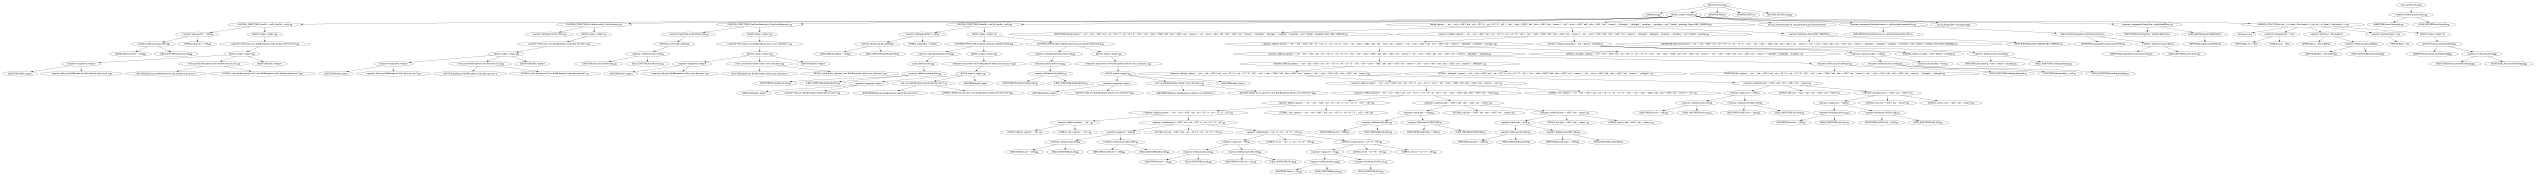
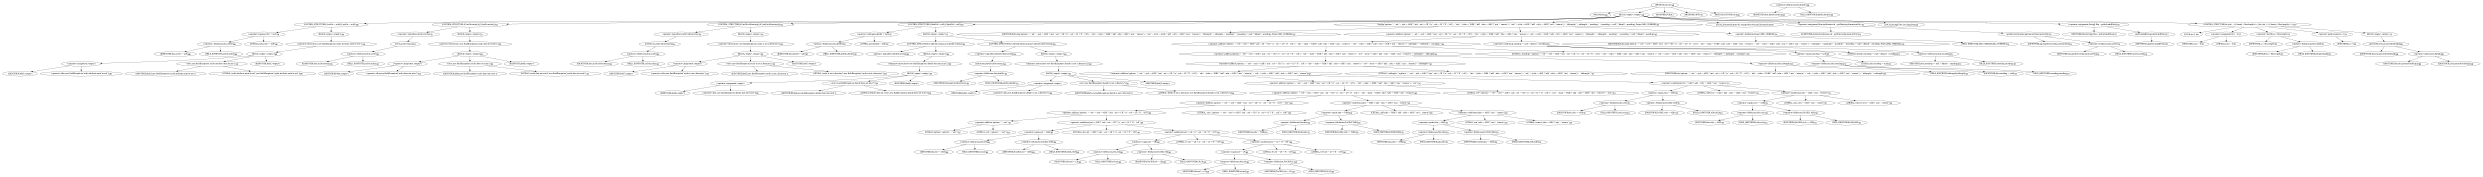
none -> (411, 39)
(923, 64) -> none
none -> (1280, 172)
